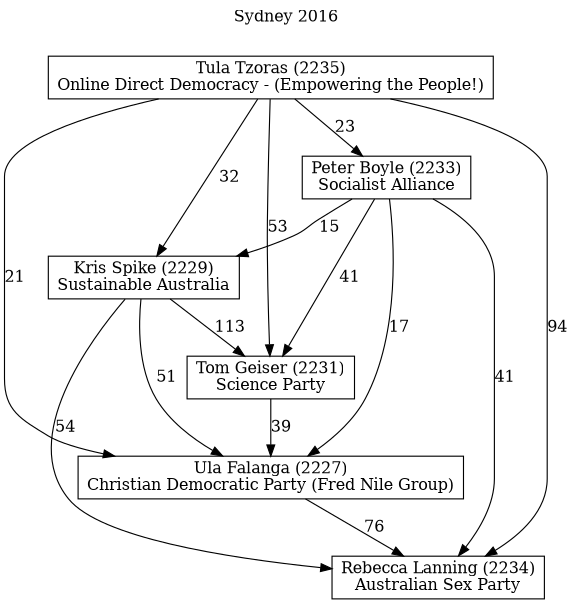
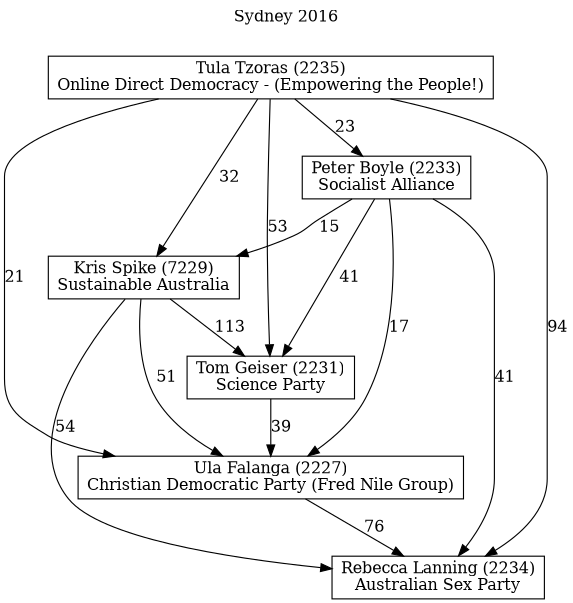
(144, 278) -> (144, 278)
